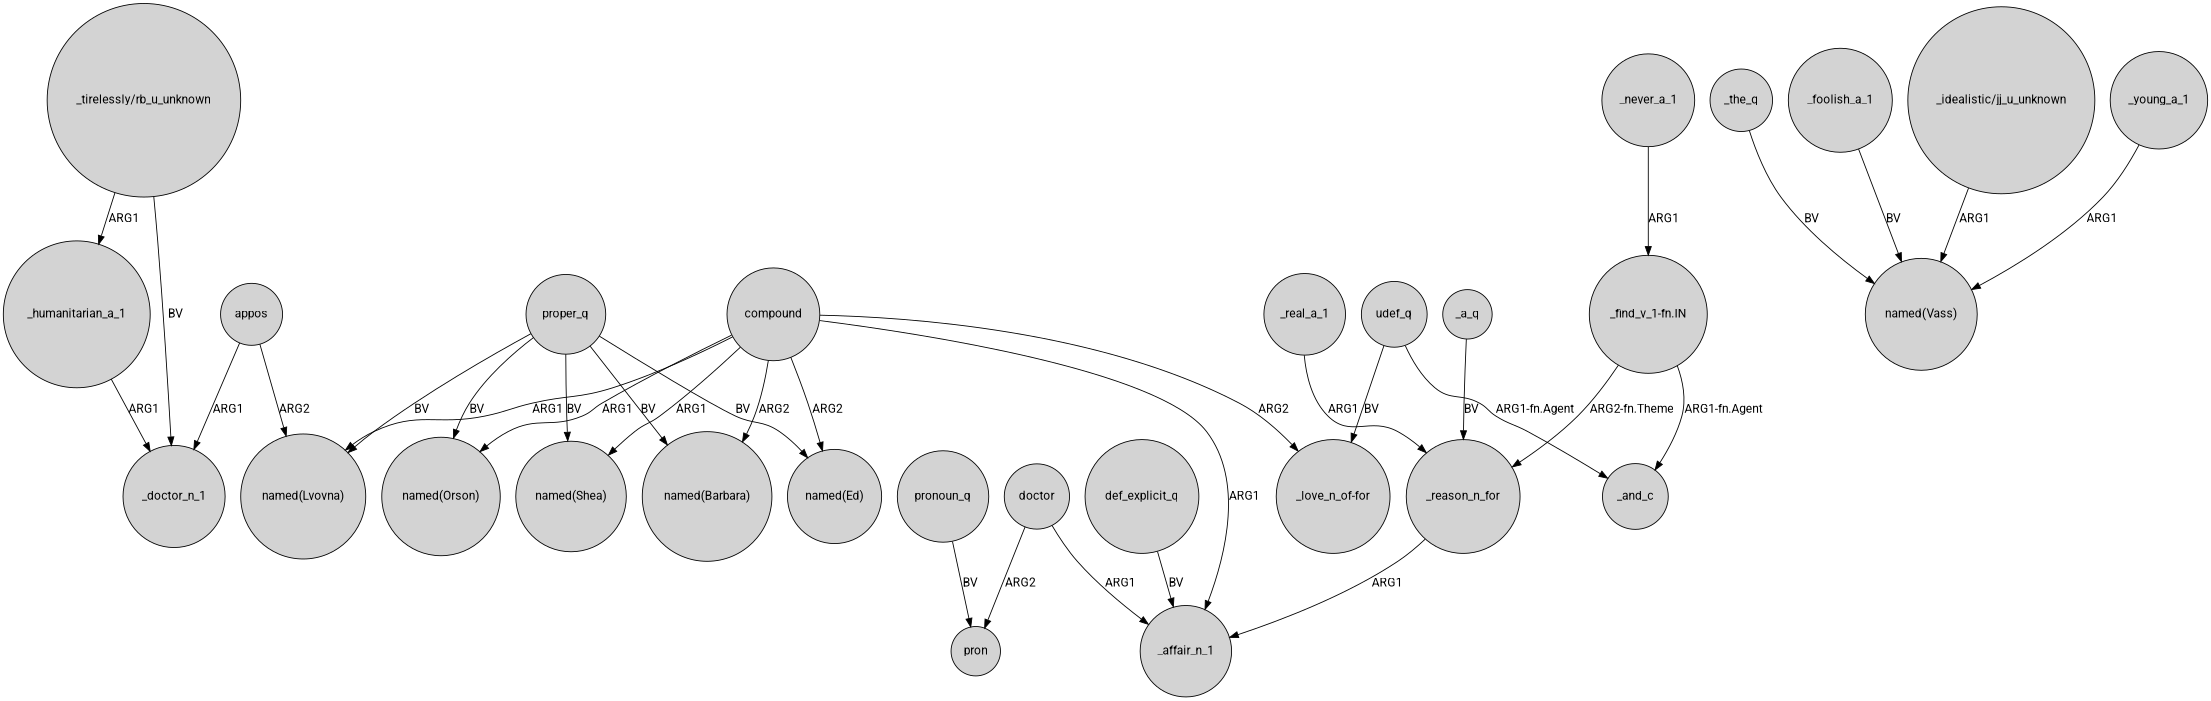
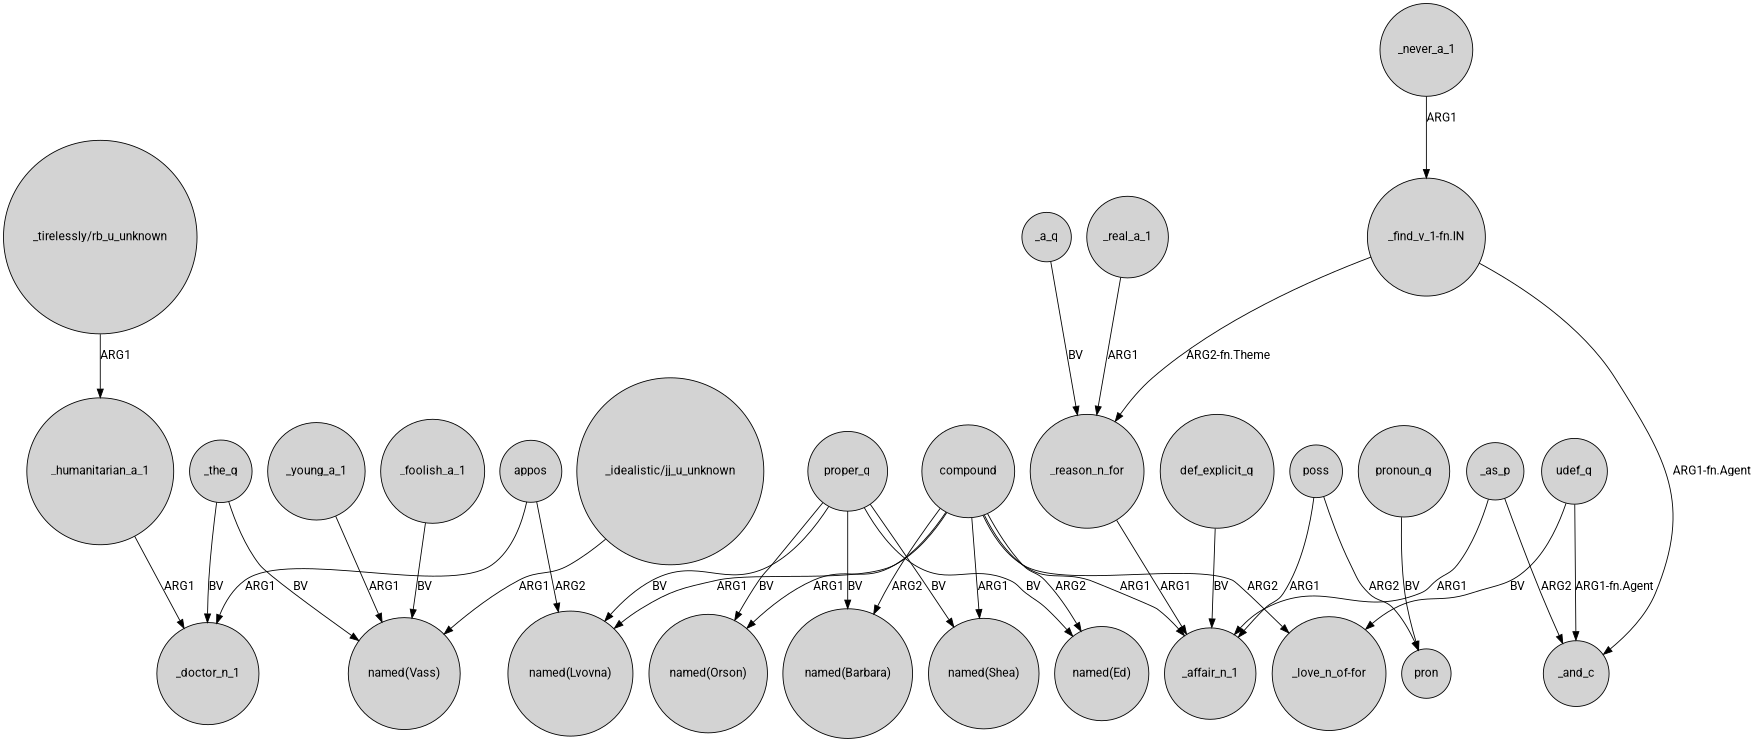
(163, 317) -> (210, 558)
none -> (1495, 471)
(1037, 496) -> (1316, 471)
